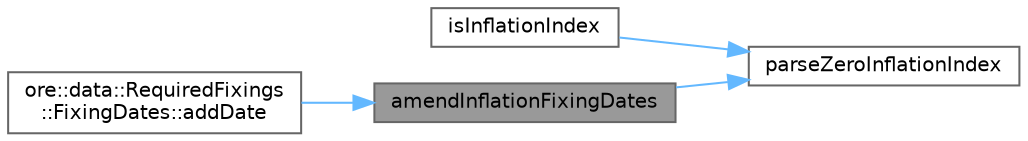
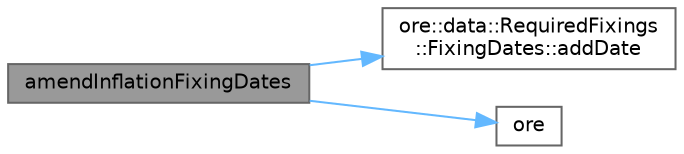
(525, 27) -> none
(884, 66) -> (529, 126)
(327, 103) -> (336, 62)
